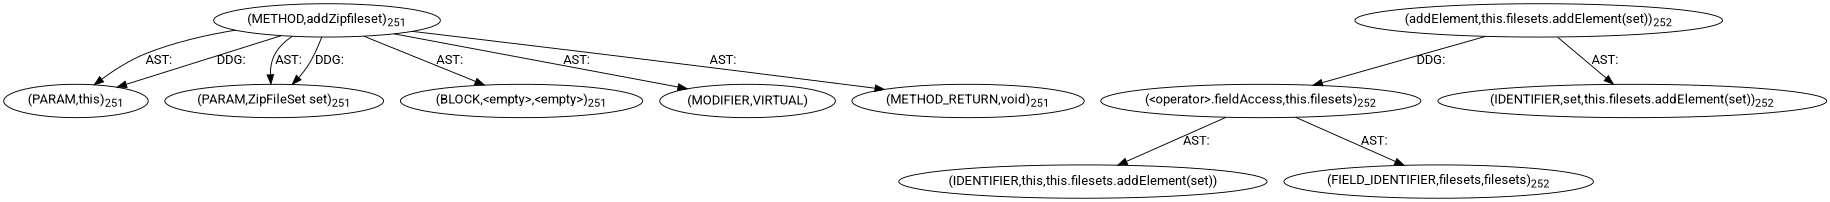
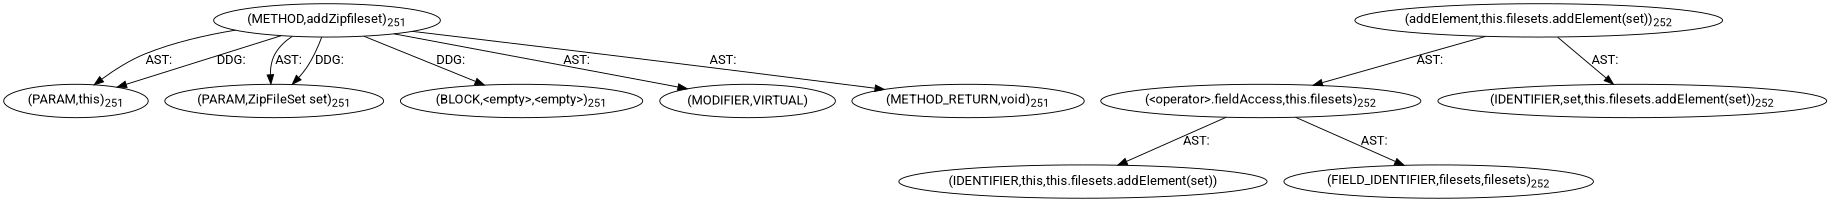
(452, 61) -> (453, 61)
(1433, 61) -> (1432, 61)
